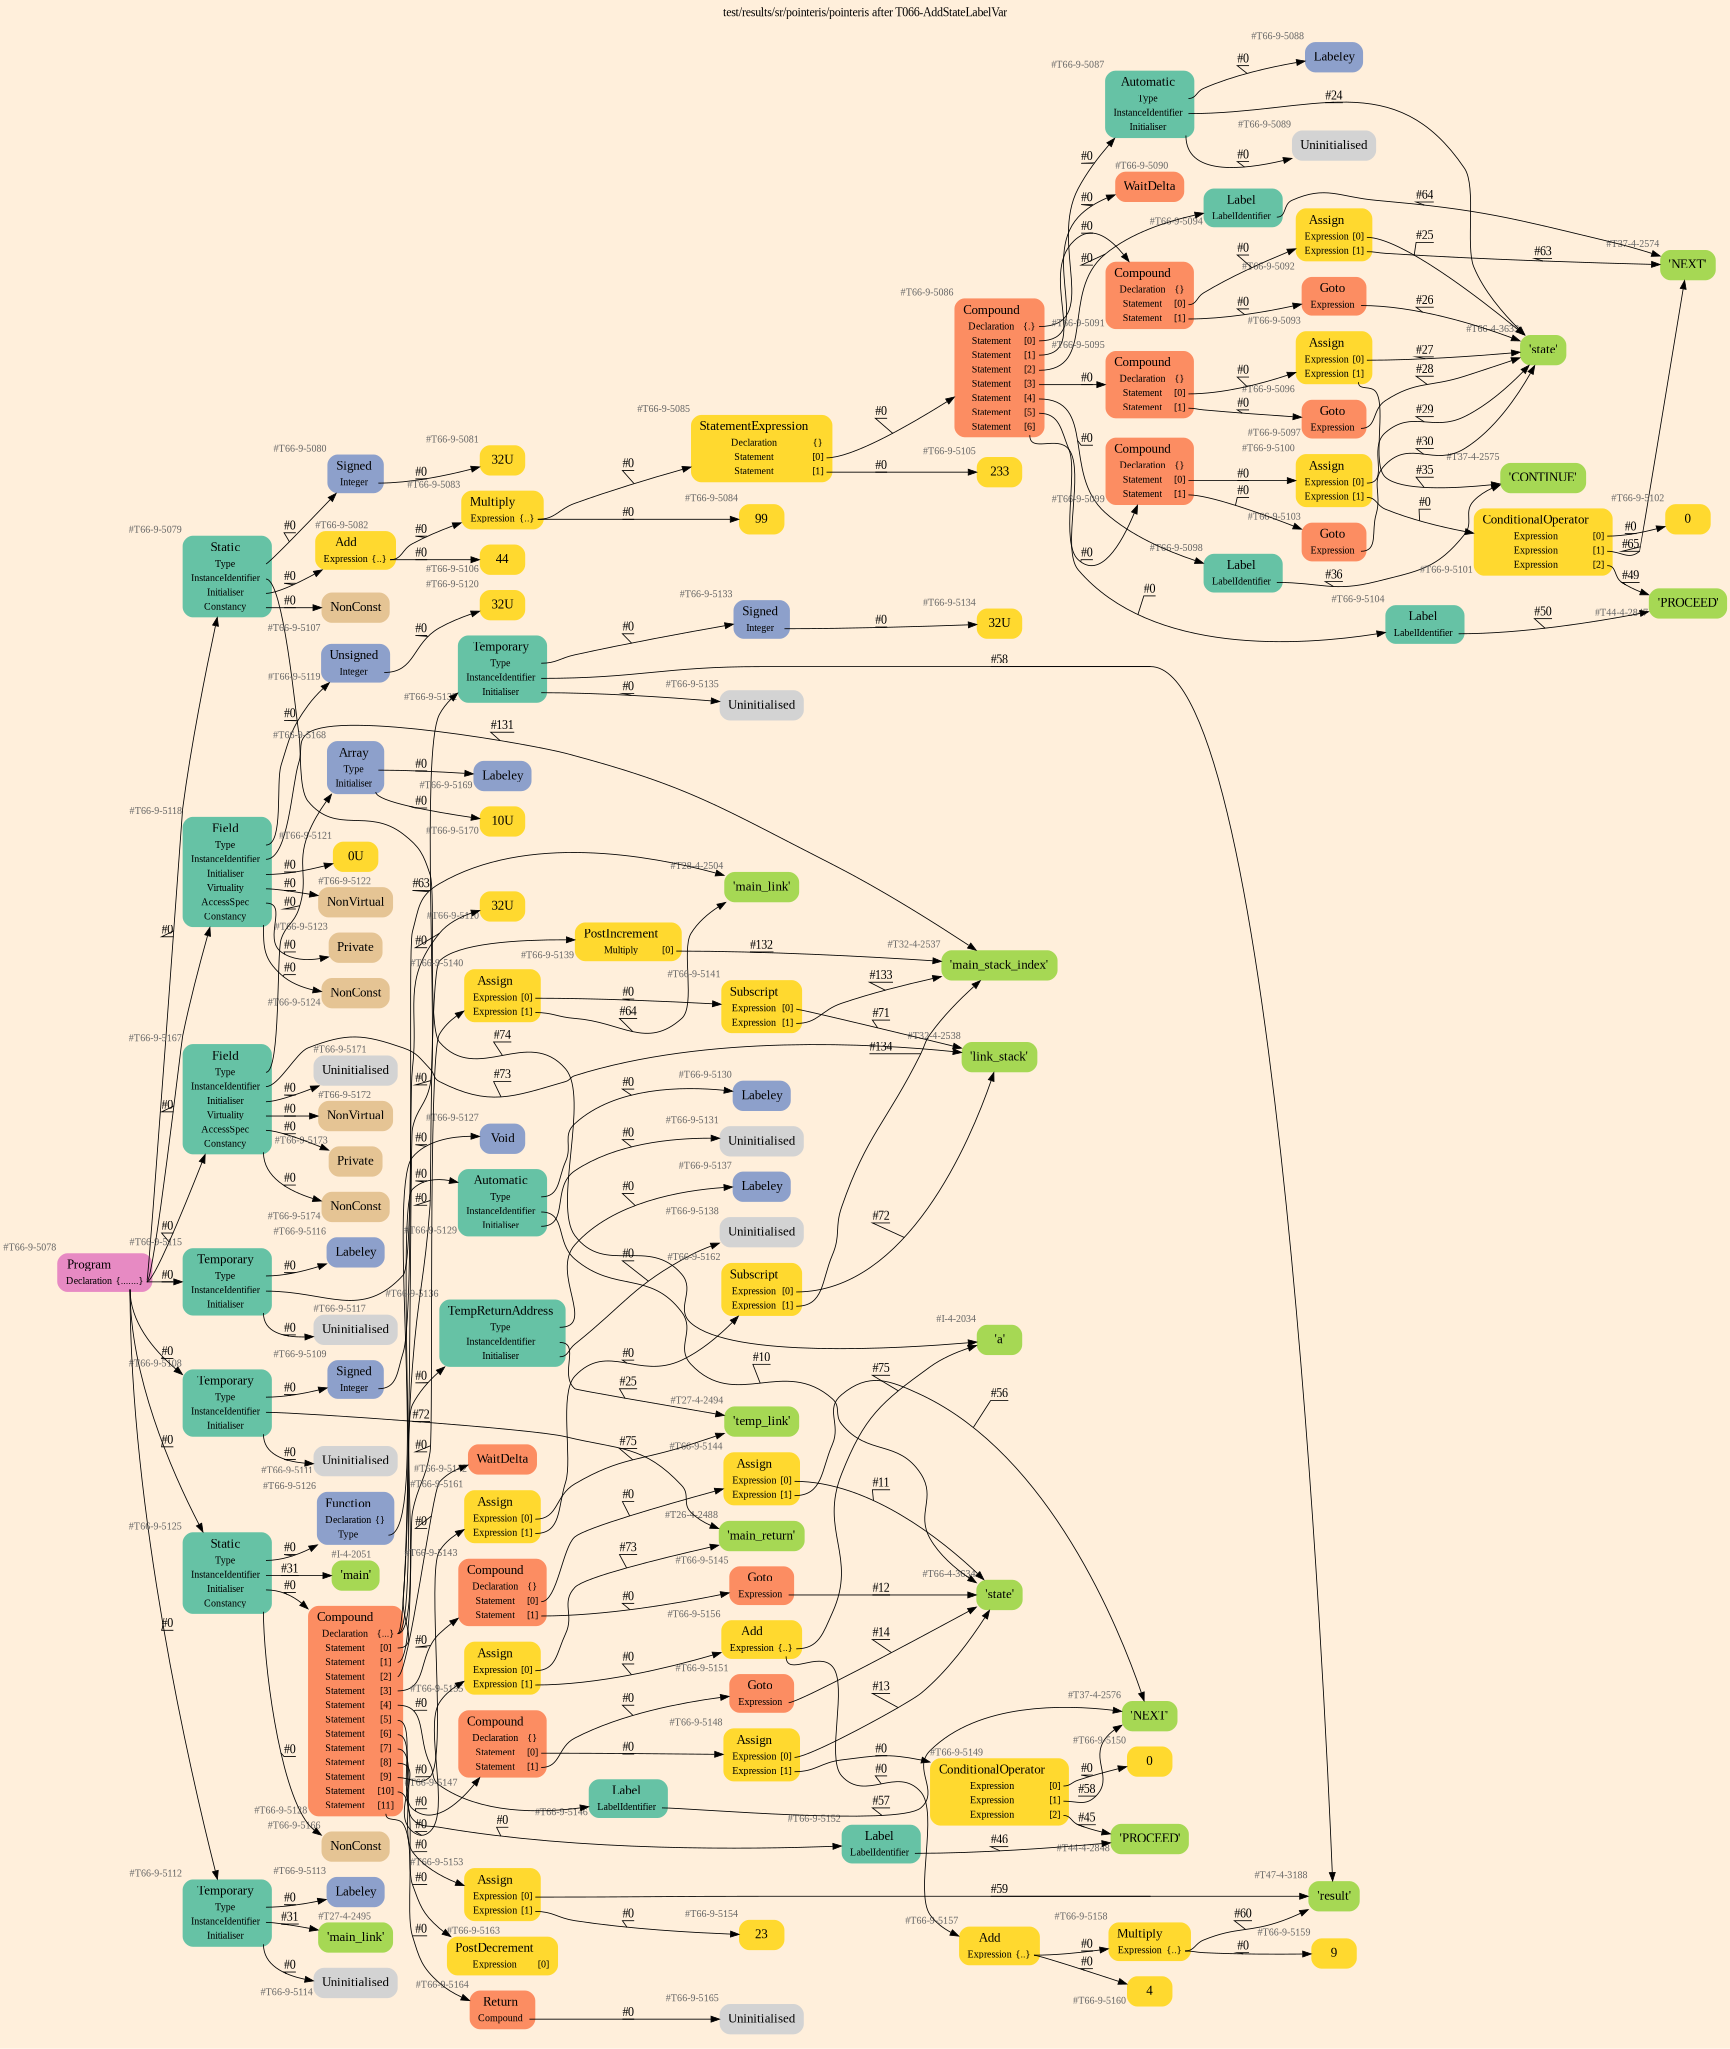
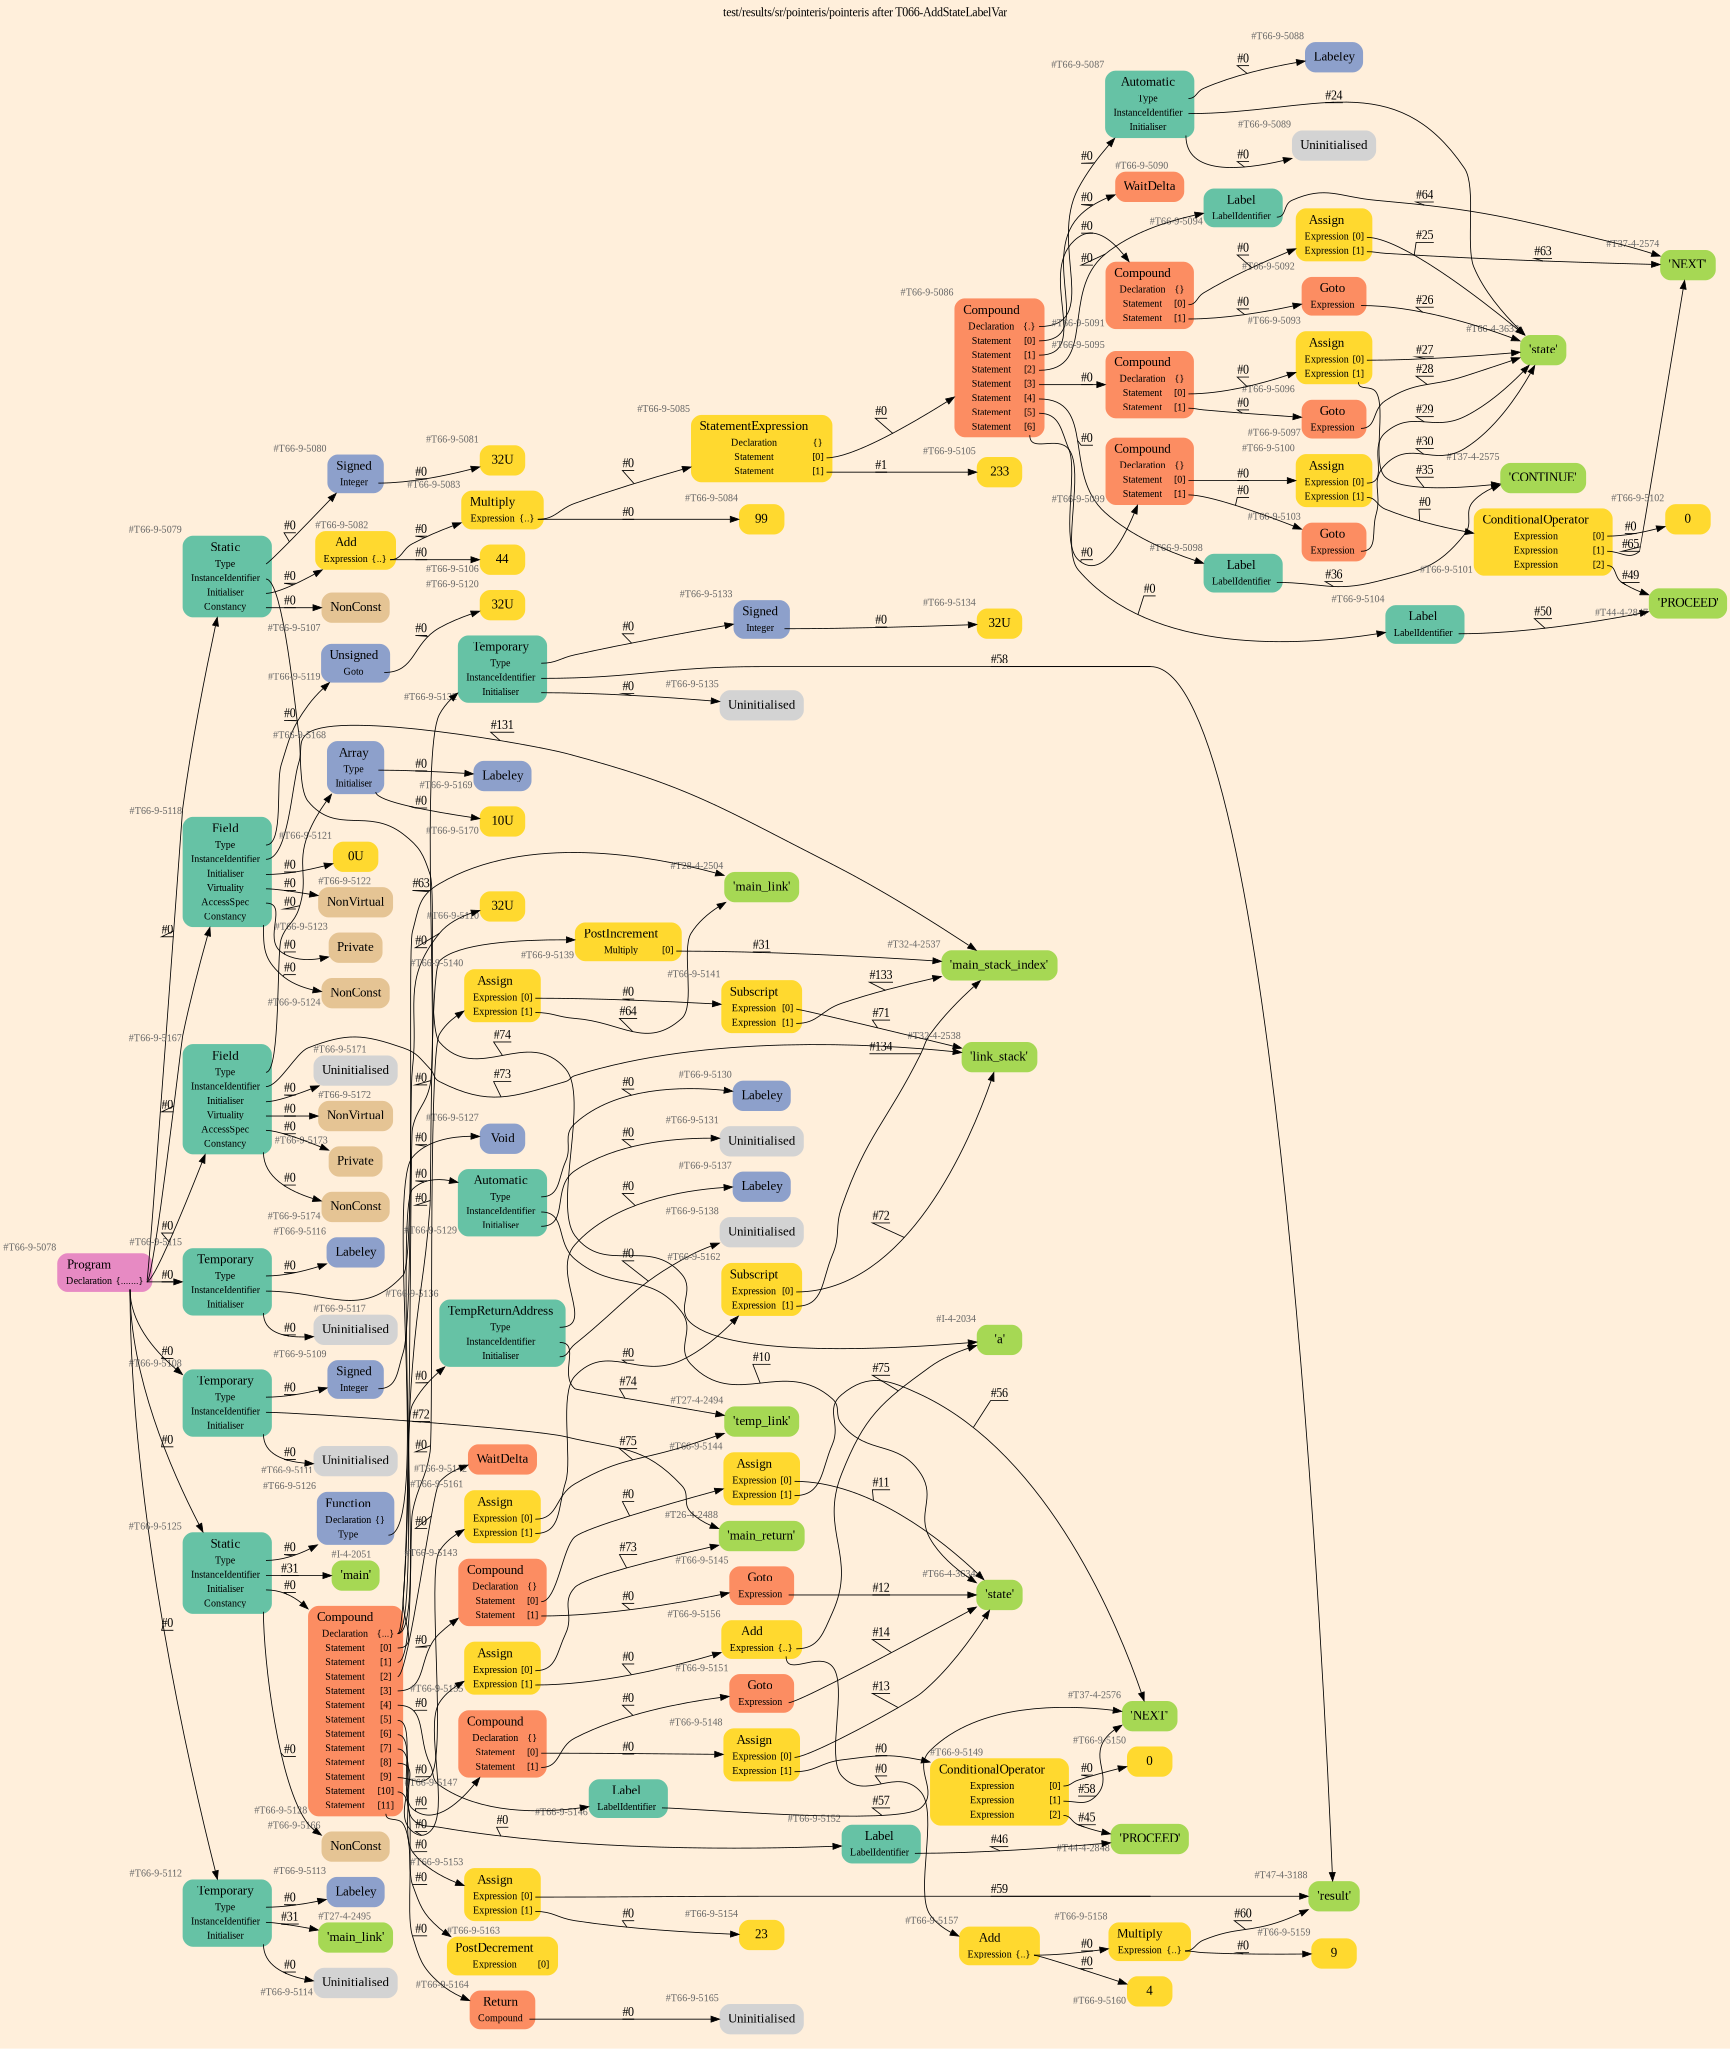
(881, 466) -> (881, 466)
(354, 672) -> (354, 672)
(762, 946) -> (762, 946)
(628, 1382) -> (628, 1382)
